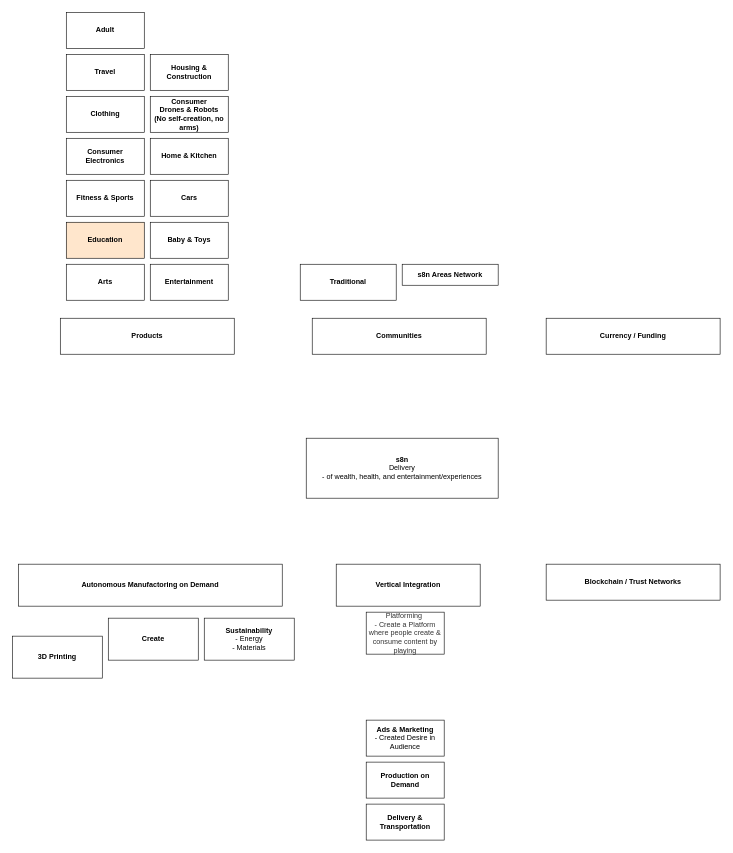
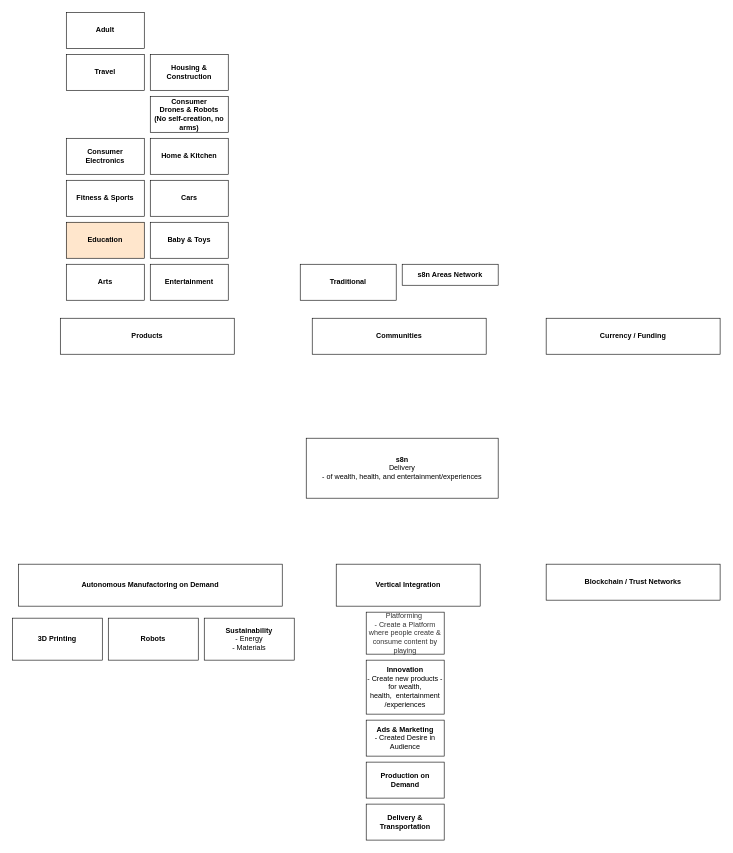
(105, 114) -> none
(153, 639) -> (153, 639)
(57, 657) -> (57, 639)
none -> (405, 687)
